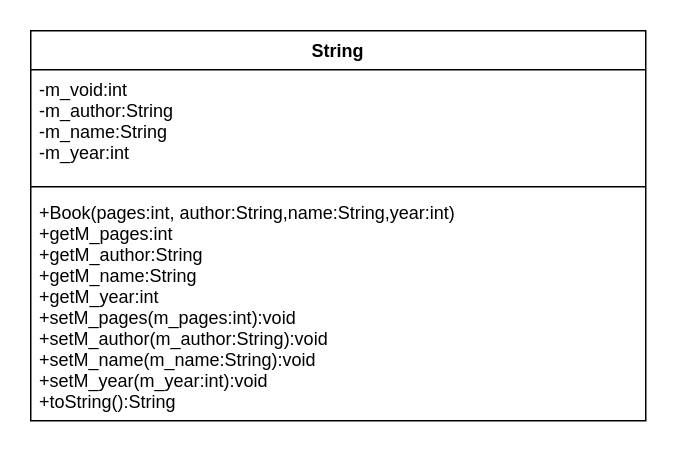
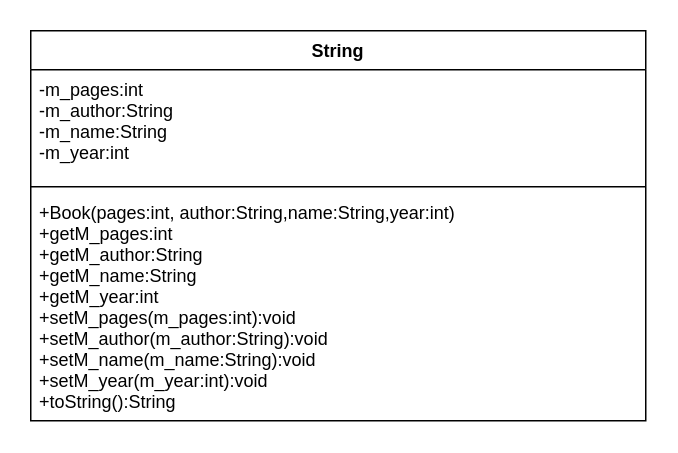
(87, 90) -> (95, 90)
